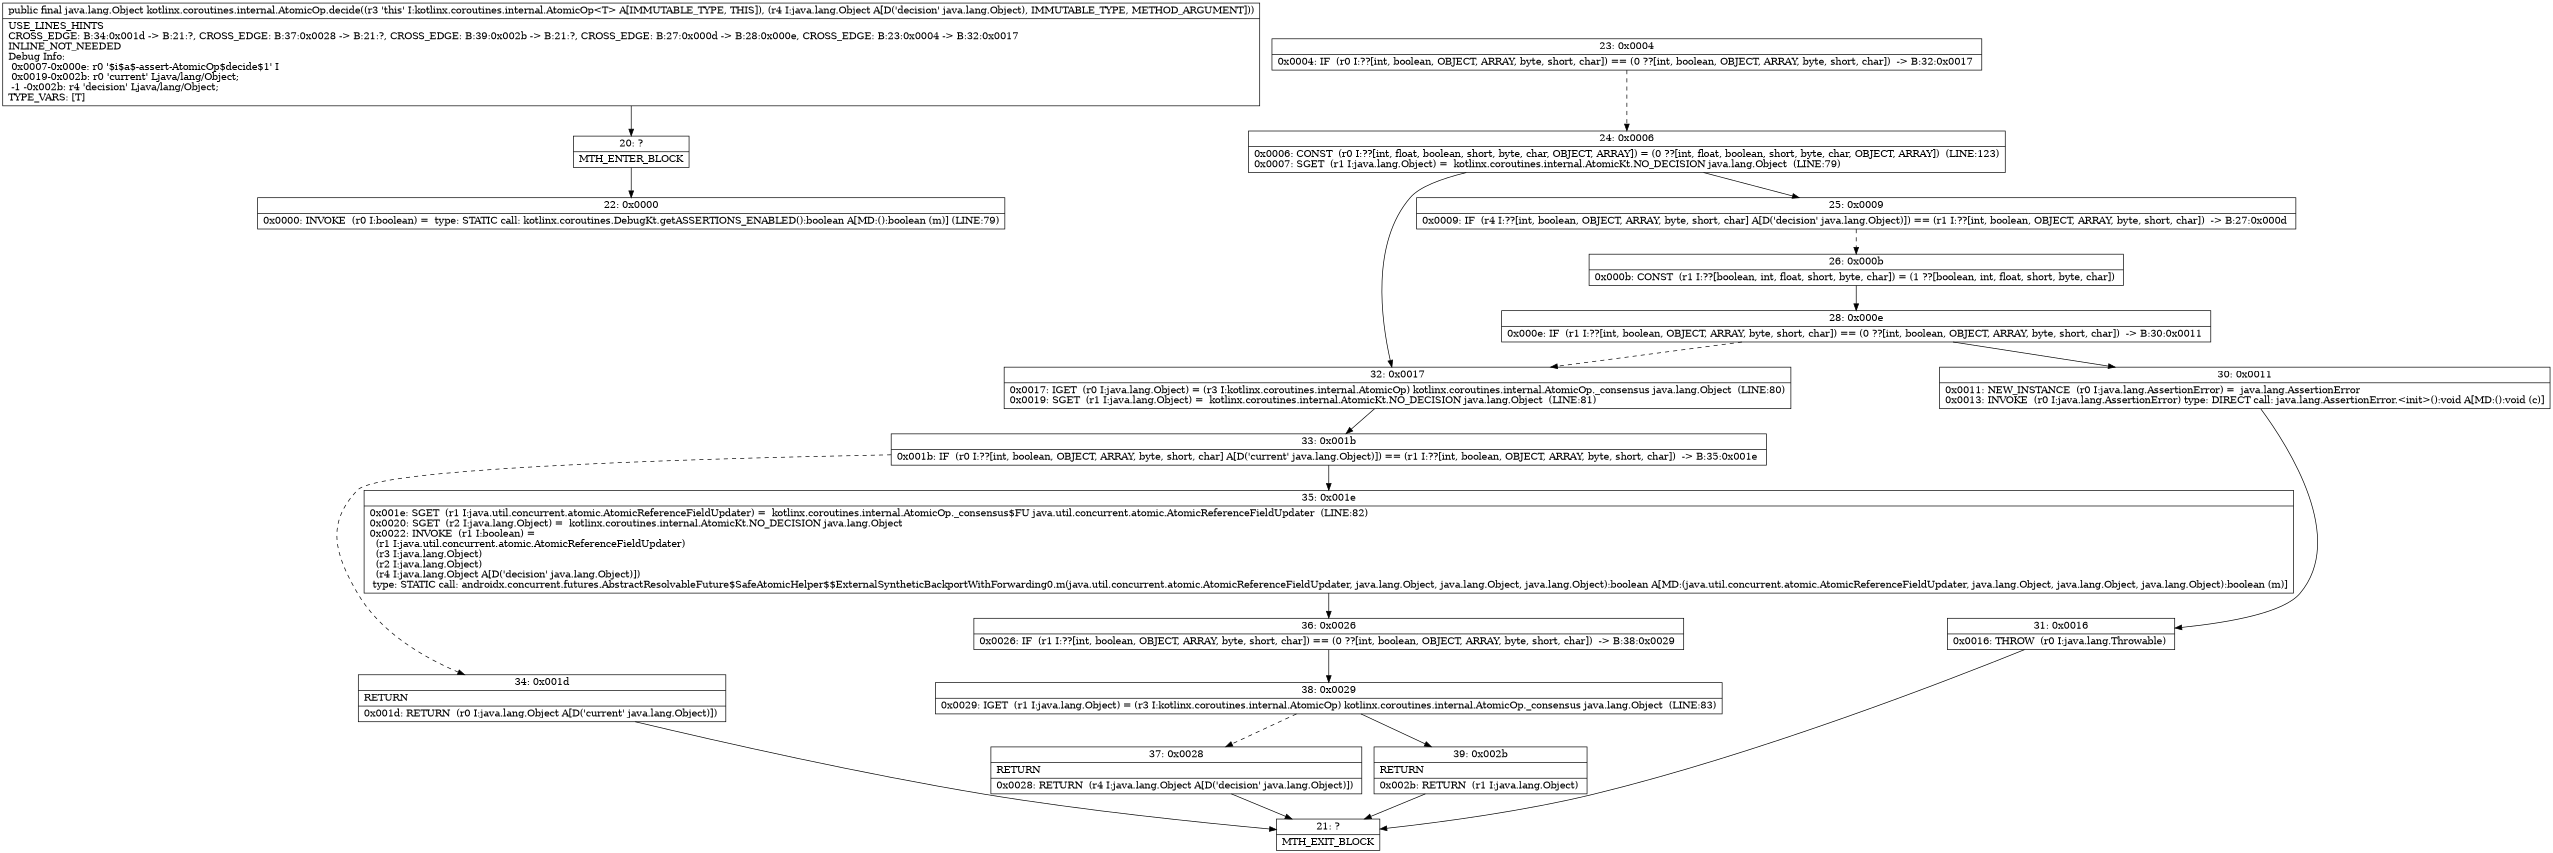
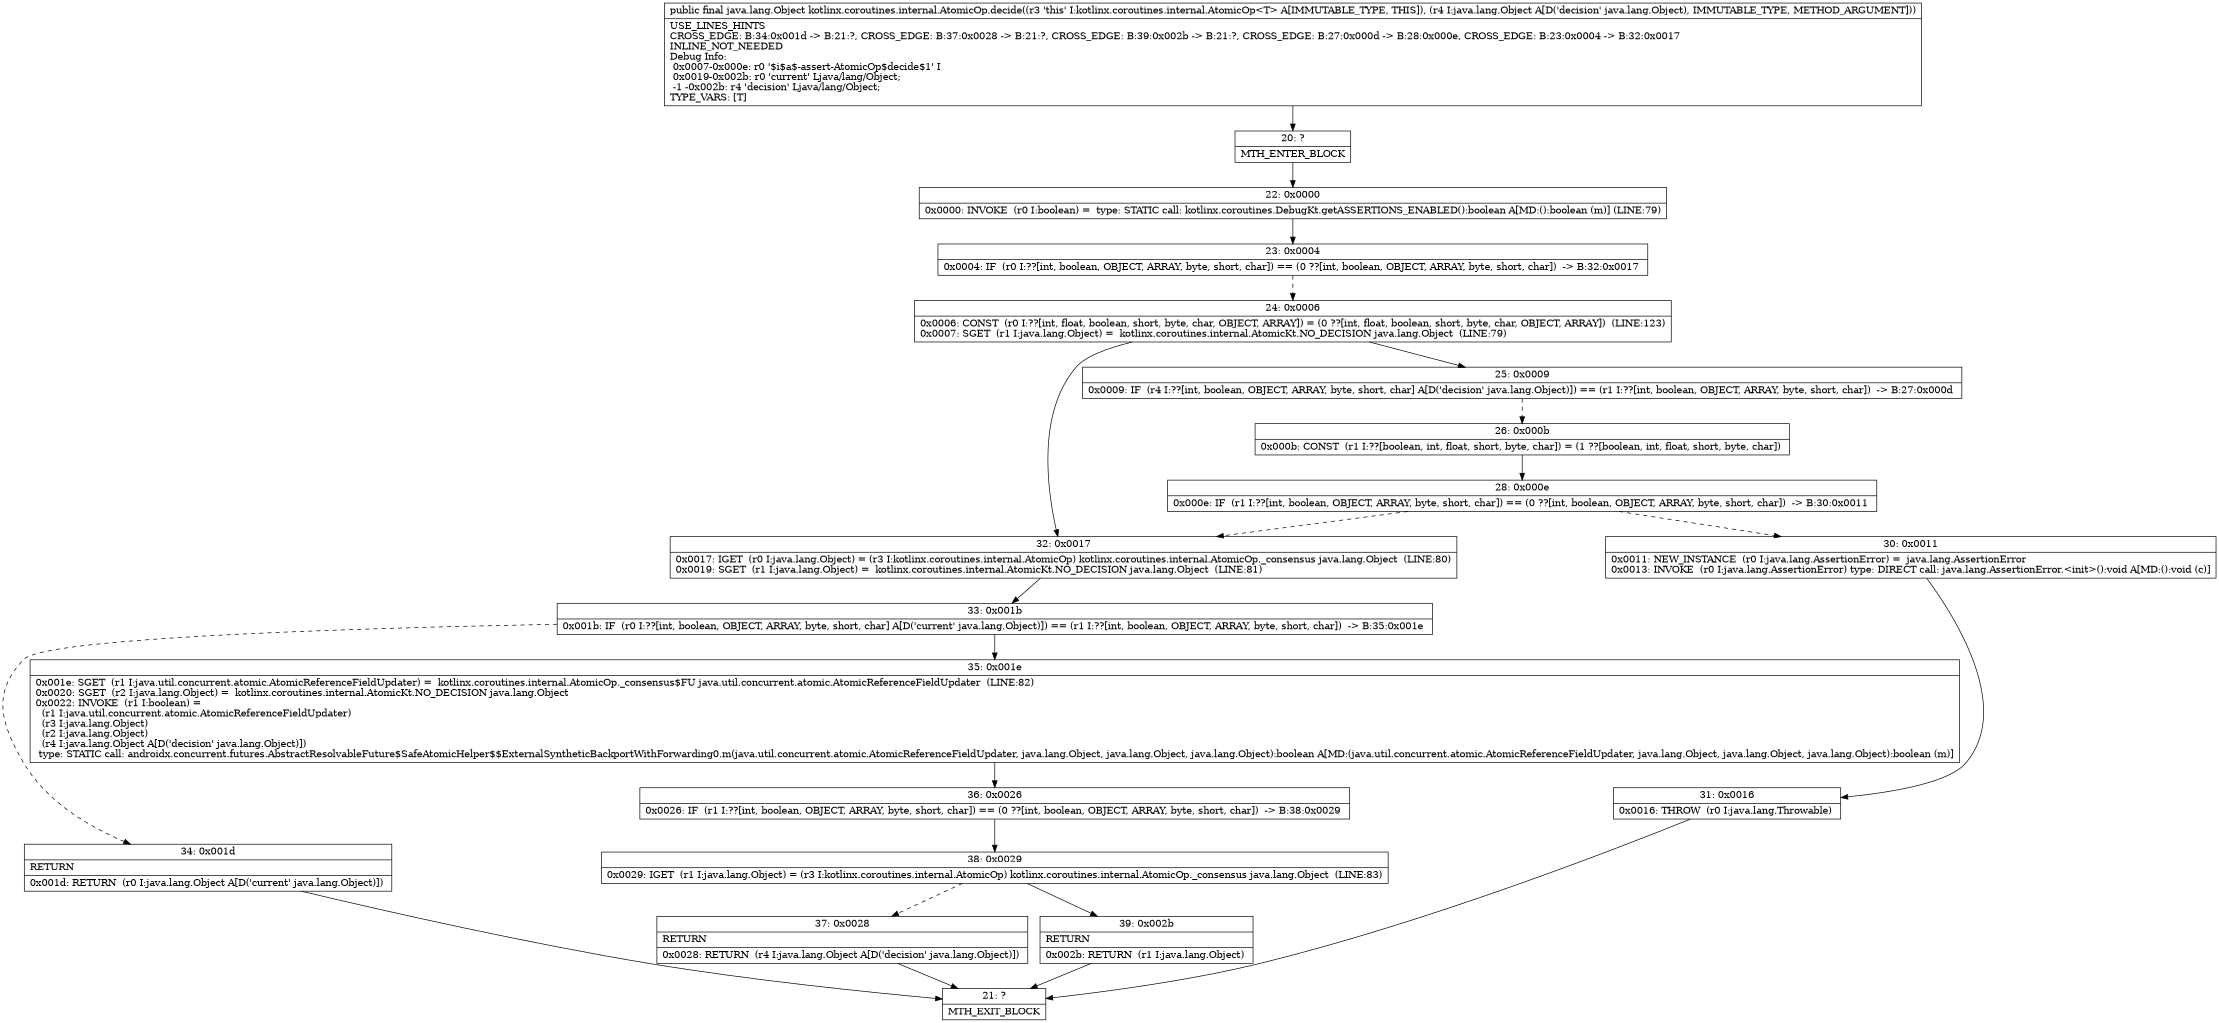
none -> (1293, 228)
(2031, 354) -> (1697, 524)
